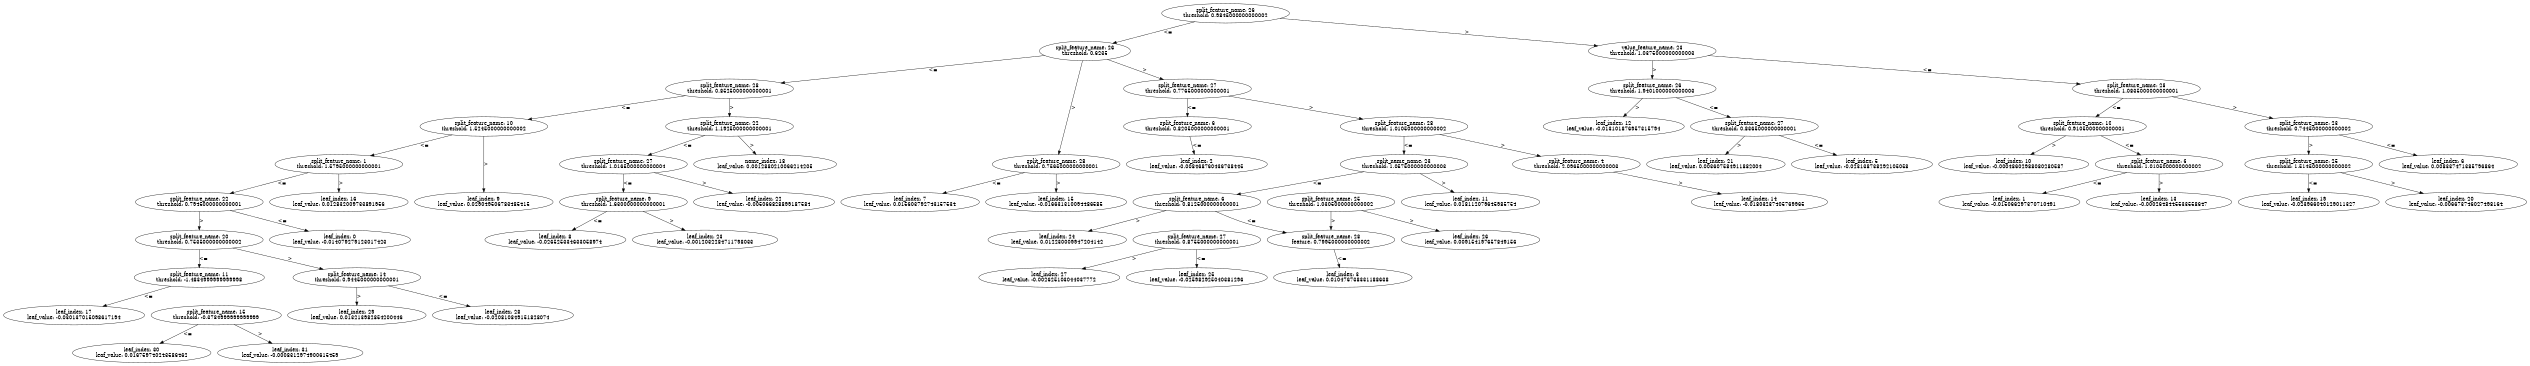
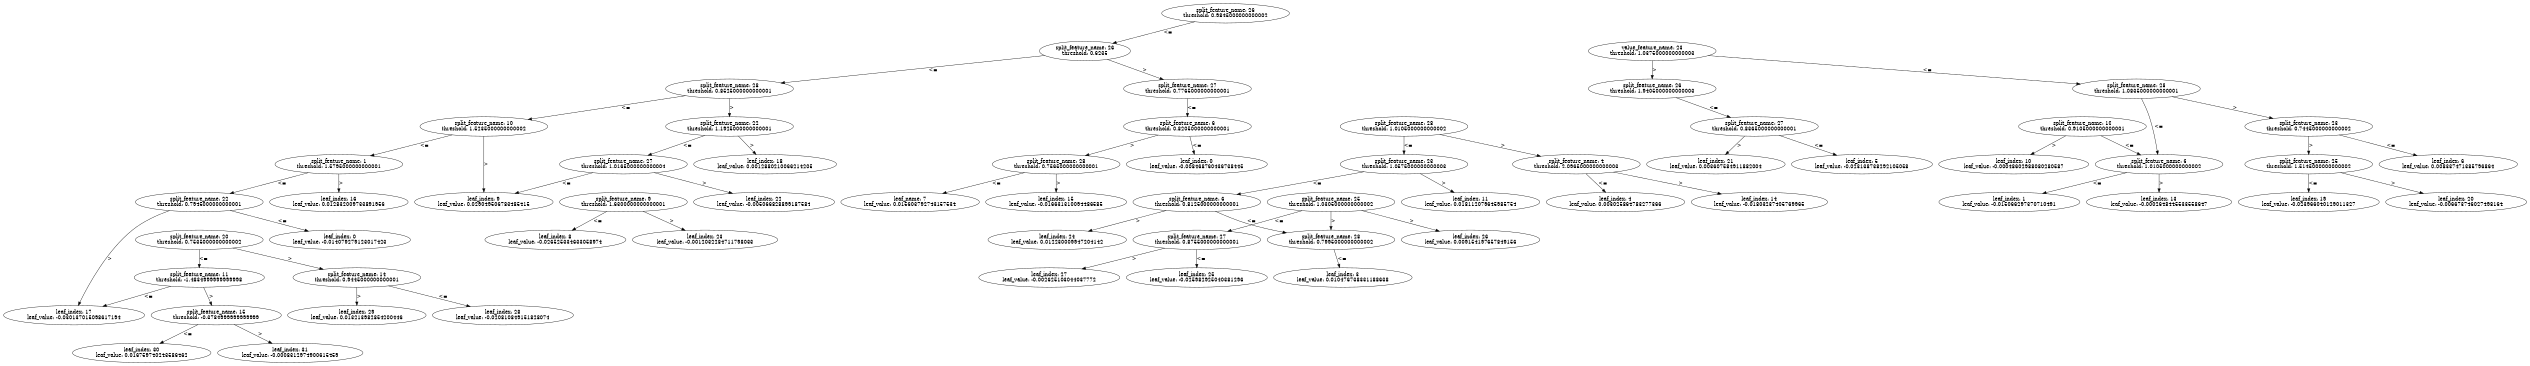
(1437, 32) -> none
(1652, 89) -> (1652, 89)
(1071, 106) -> (1123, 145)
(1294, 107) -> none
(2111, 107) -> (2152, 124)
(484, 126) -> (484, 126)
(1614, 126) -> none
(765, 164) -> (765, 164)
(1197, 164) -> (1197, 164)
(1404, 164) -> (1404, 164)
(623, 181) -> (556, 183)
(910, 202) -> (910, 202)
none -> (1616, 202)
(199, 219) -> (115, 247)
none -> (1267, 221)
(1331, 240) -> (1331, 240)
none -> (207, 295)
